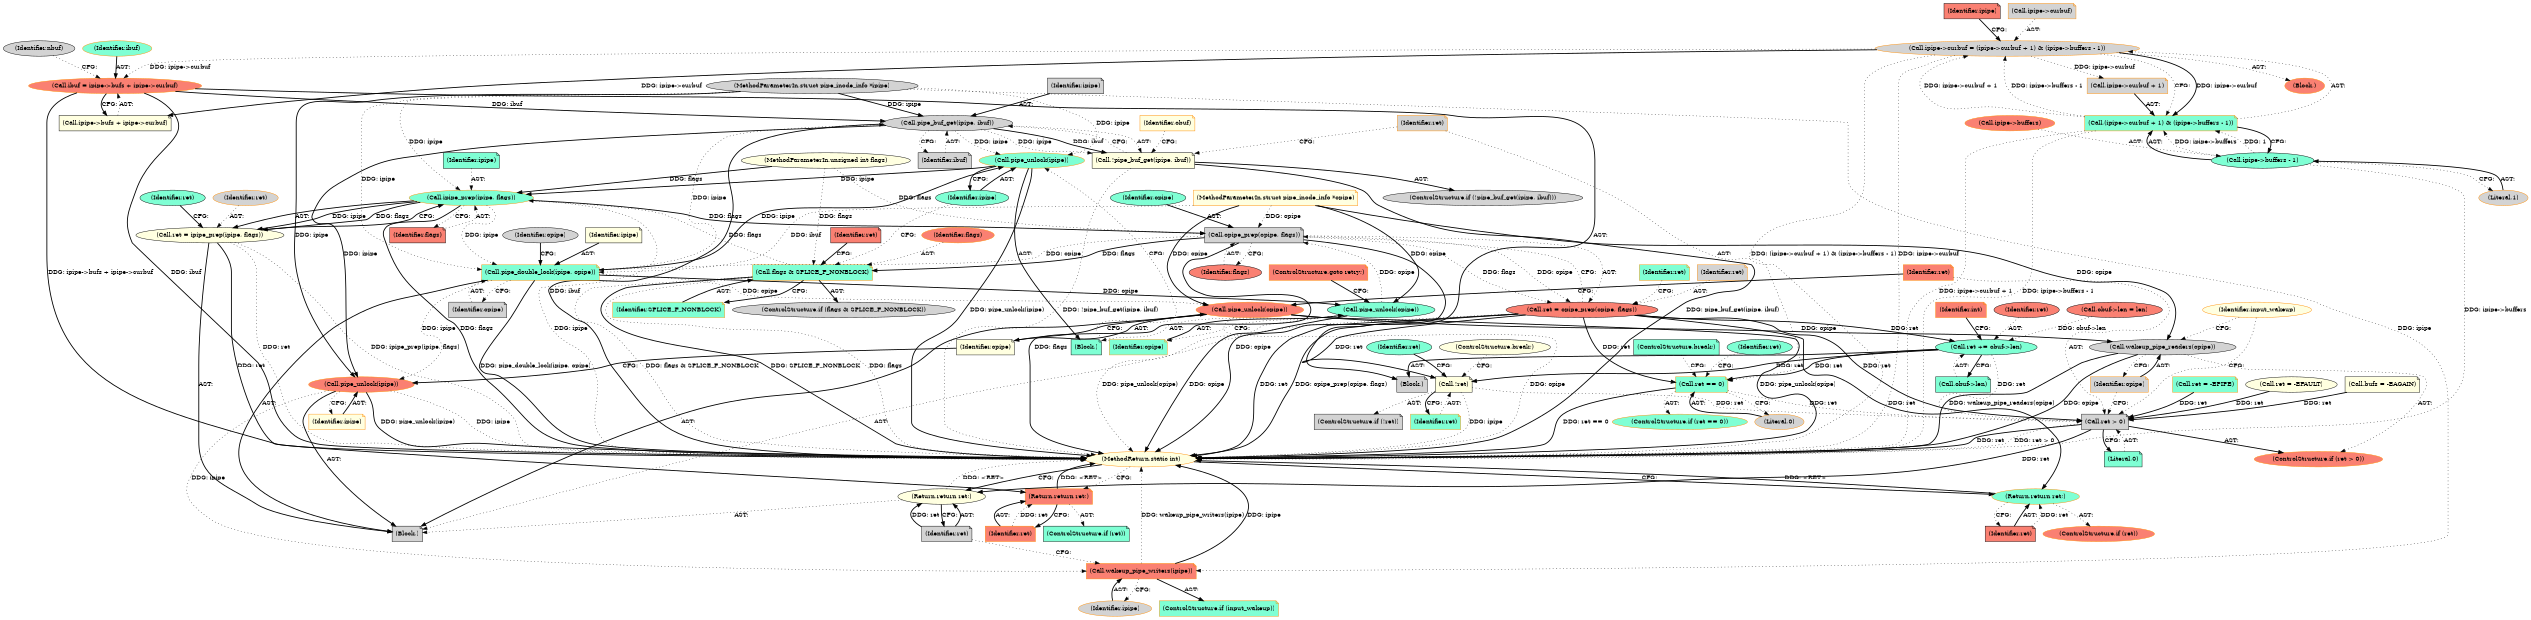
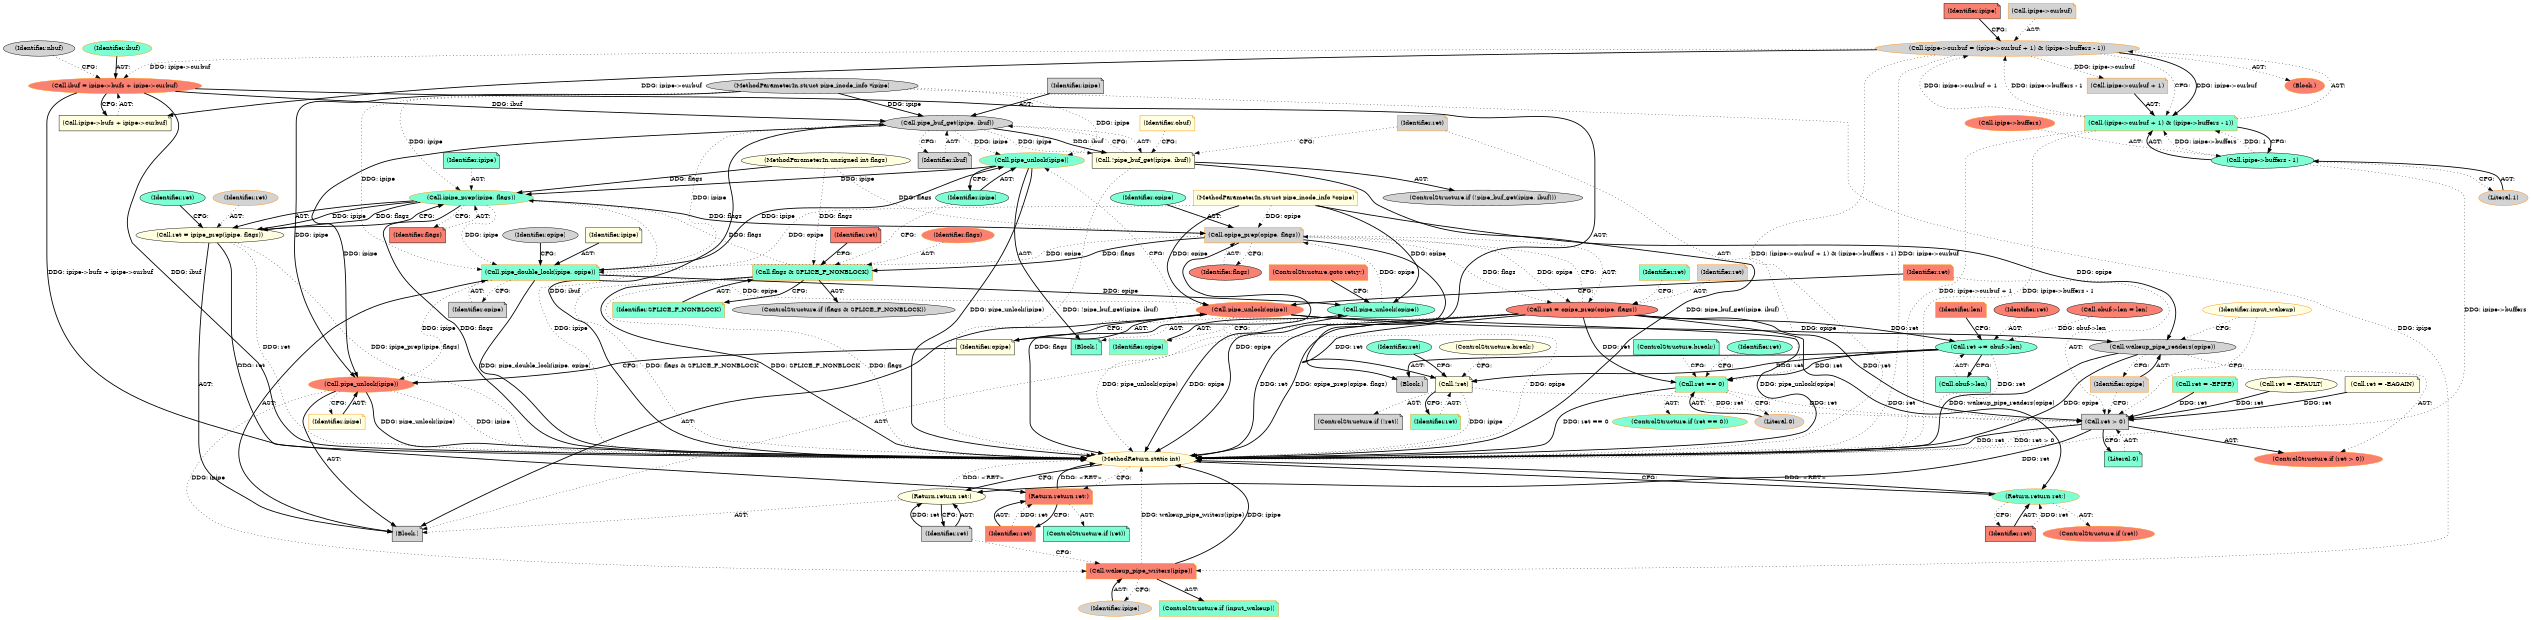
(806, 235) -> (806, 235)
(1254, 235) -> (1254, 235)
(1961, 310) -> (1961, 310)
(2382, 385) -> (2382, 385)
